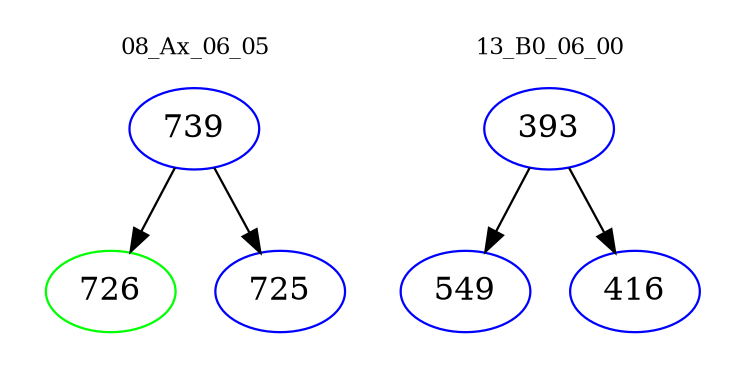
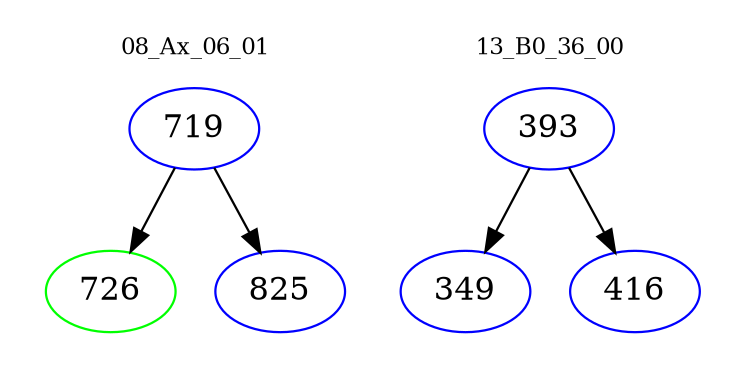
(195, 49) -> (195, 49)
(550, 49) -> (550, 49)
(194, 129) -> (194, 129)
(280, 292) -> (280, 292)
(466, 292) -> (466, 292)
